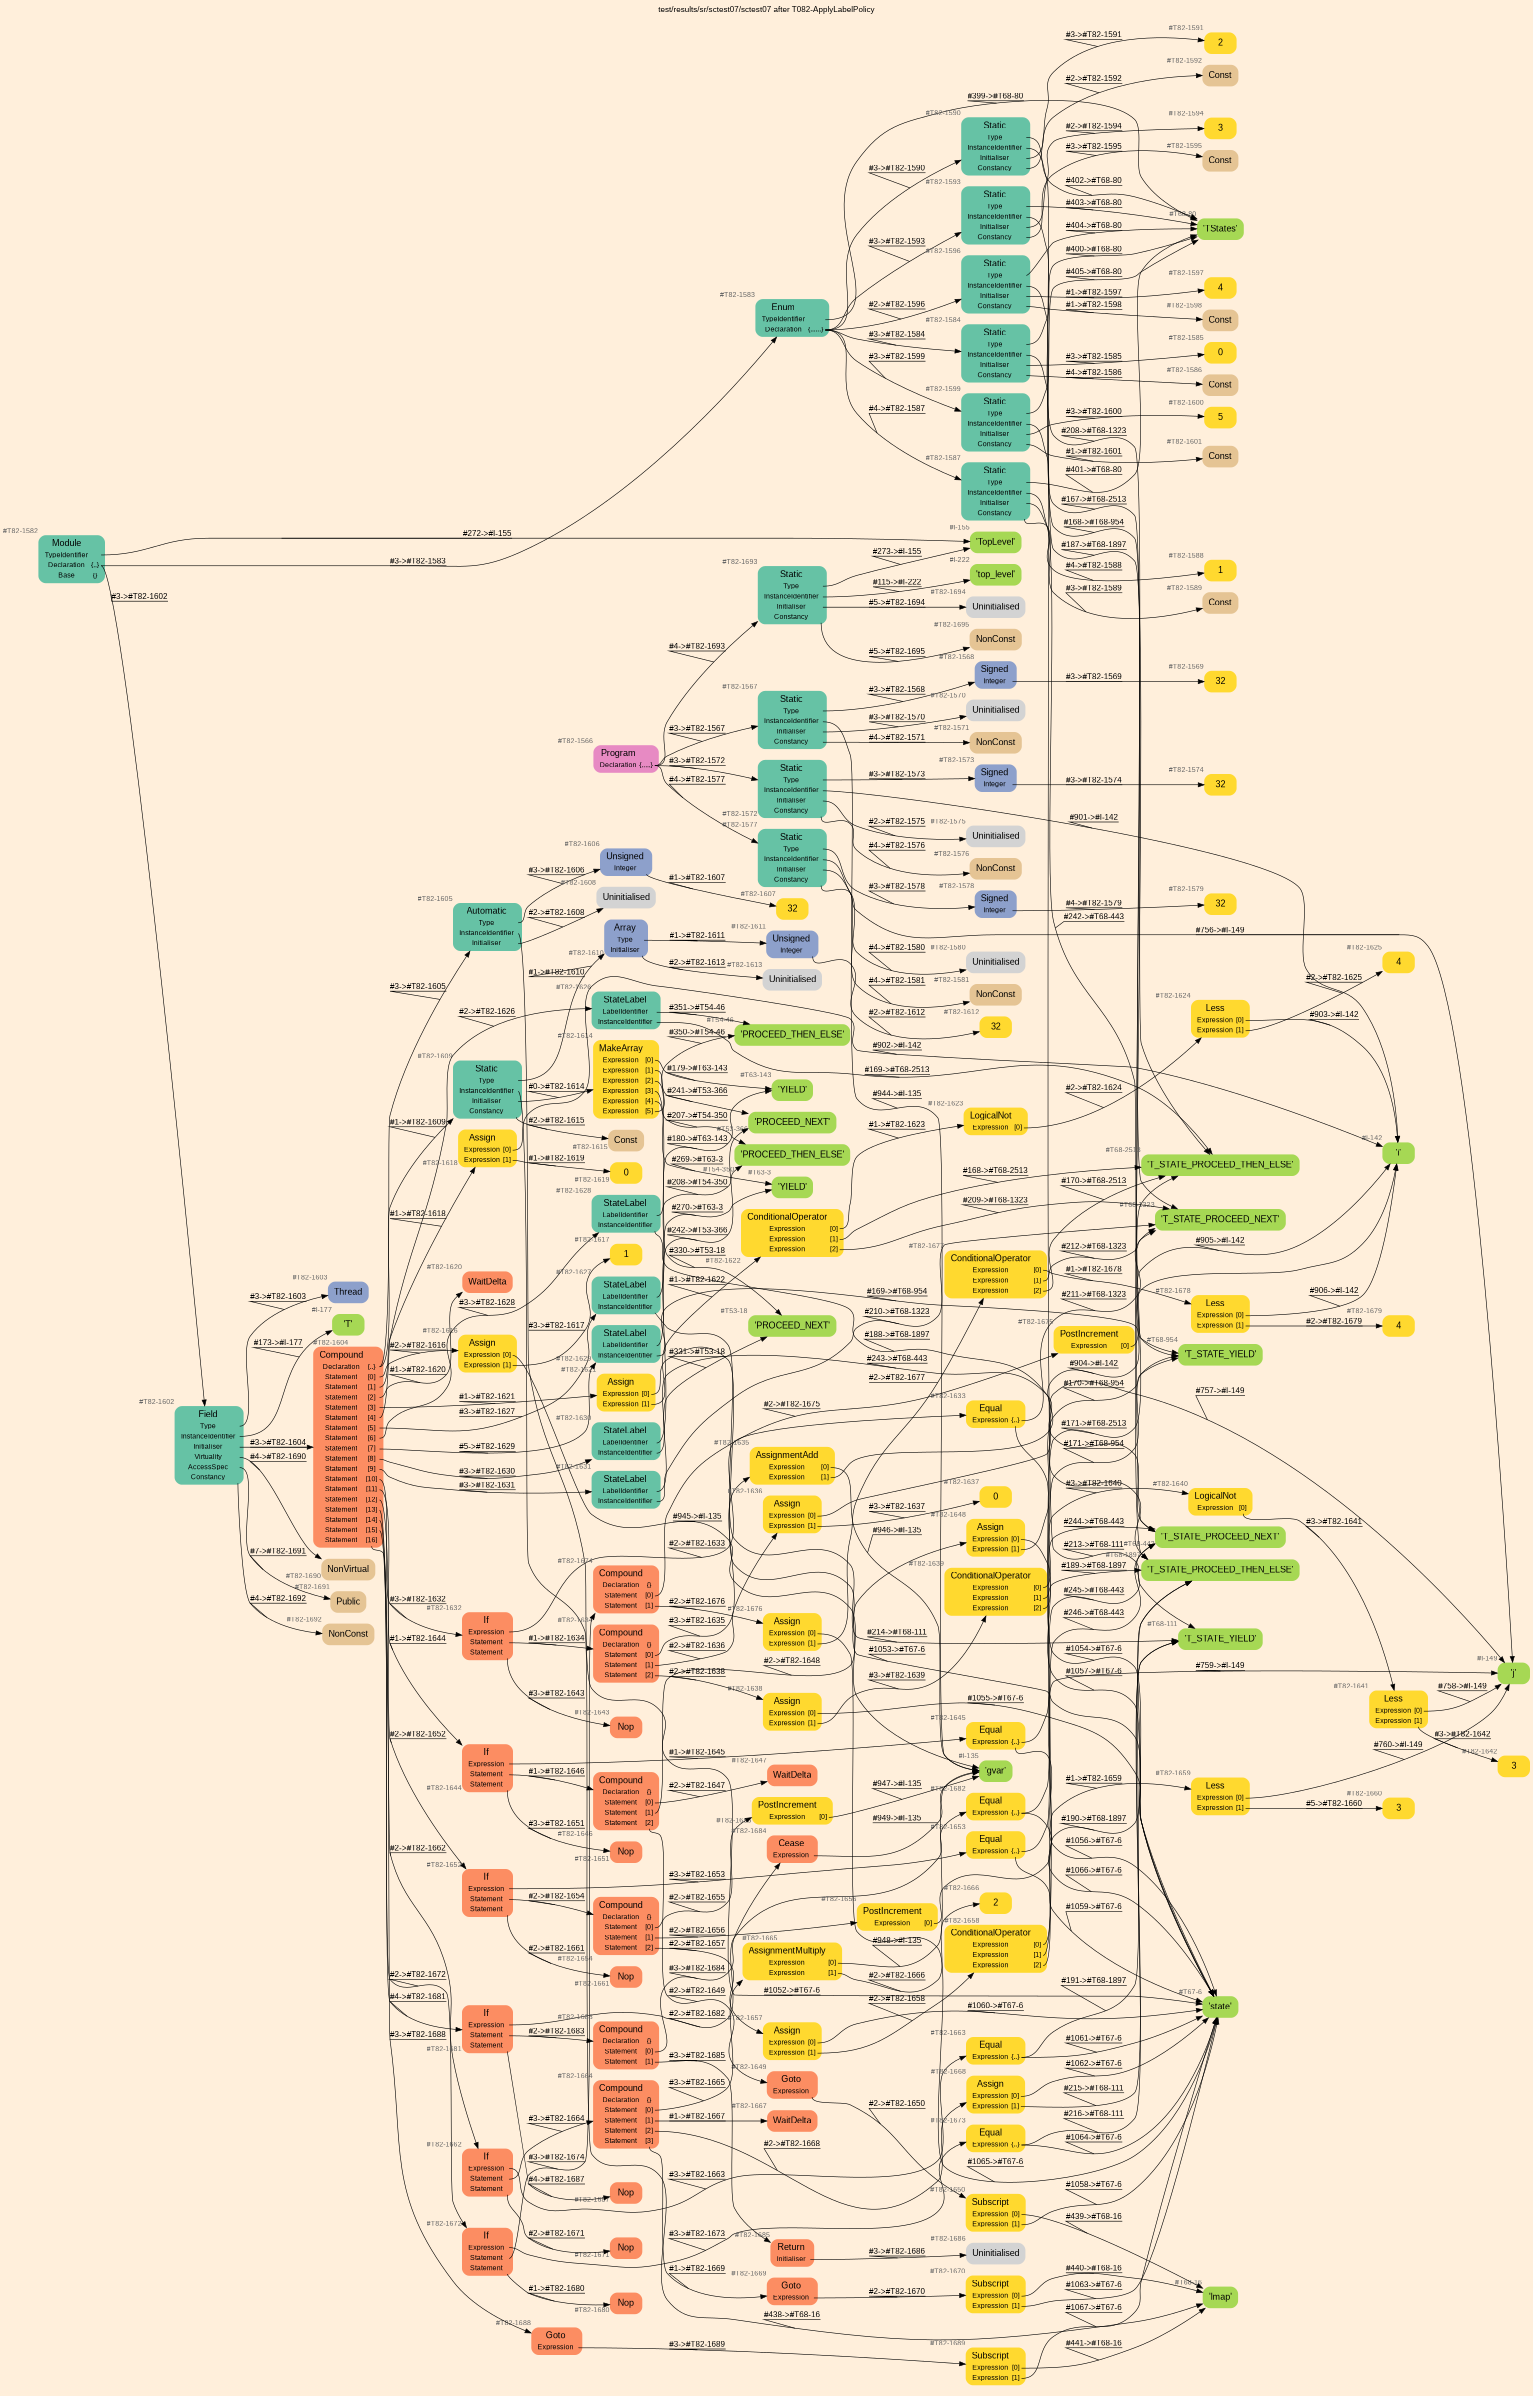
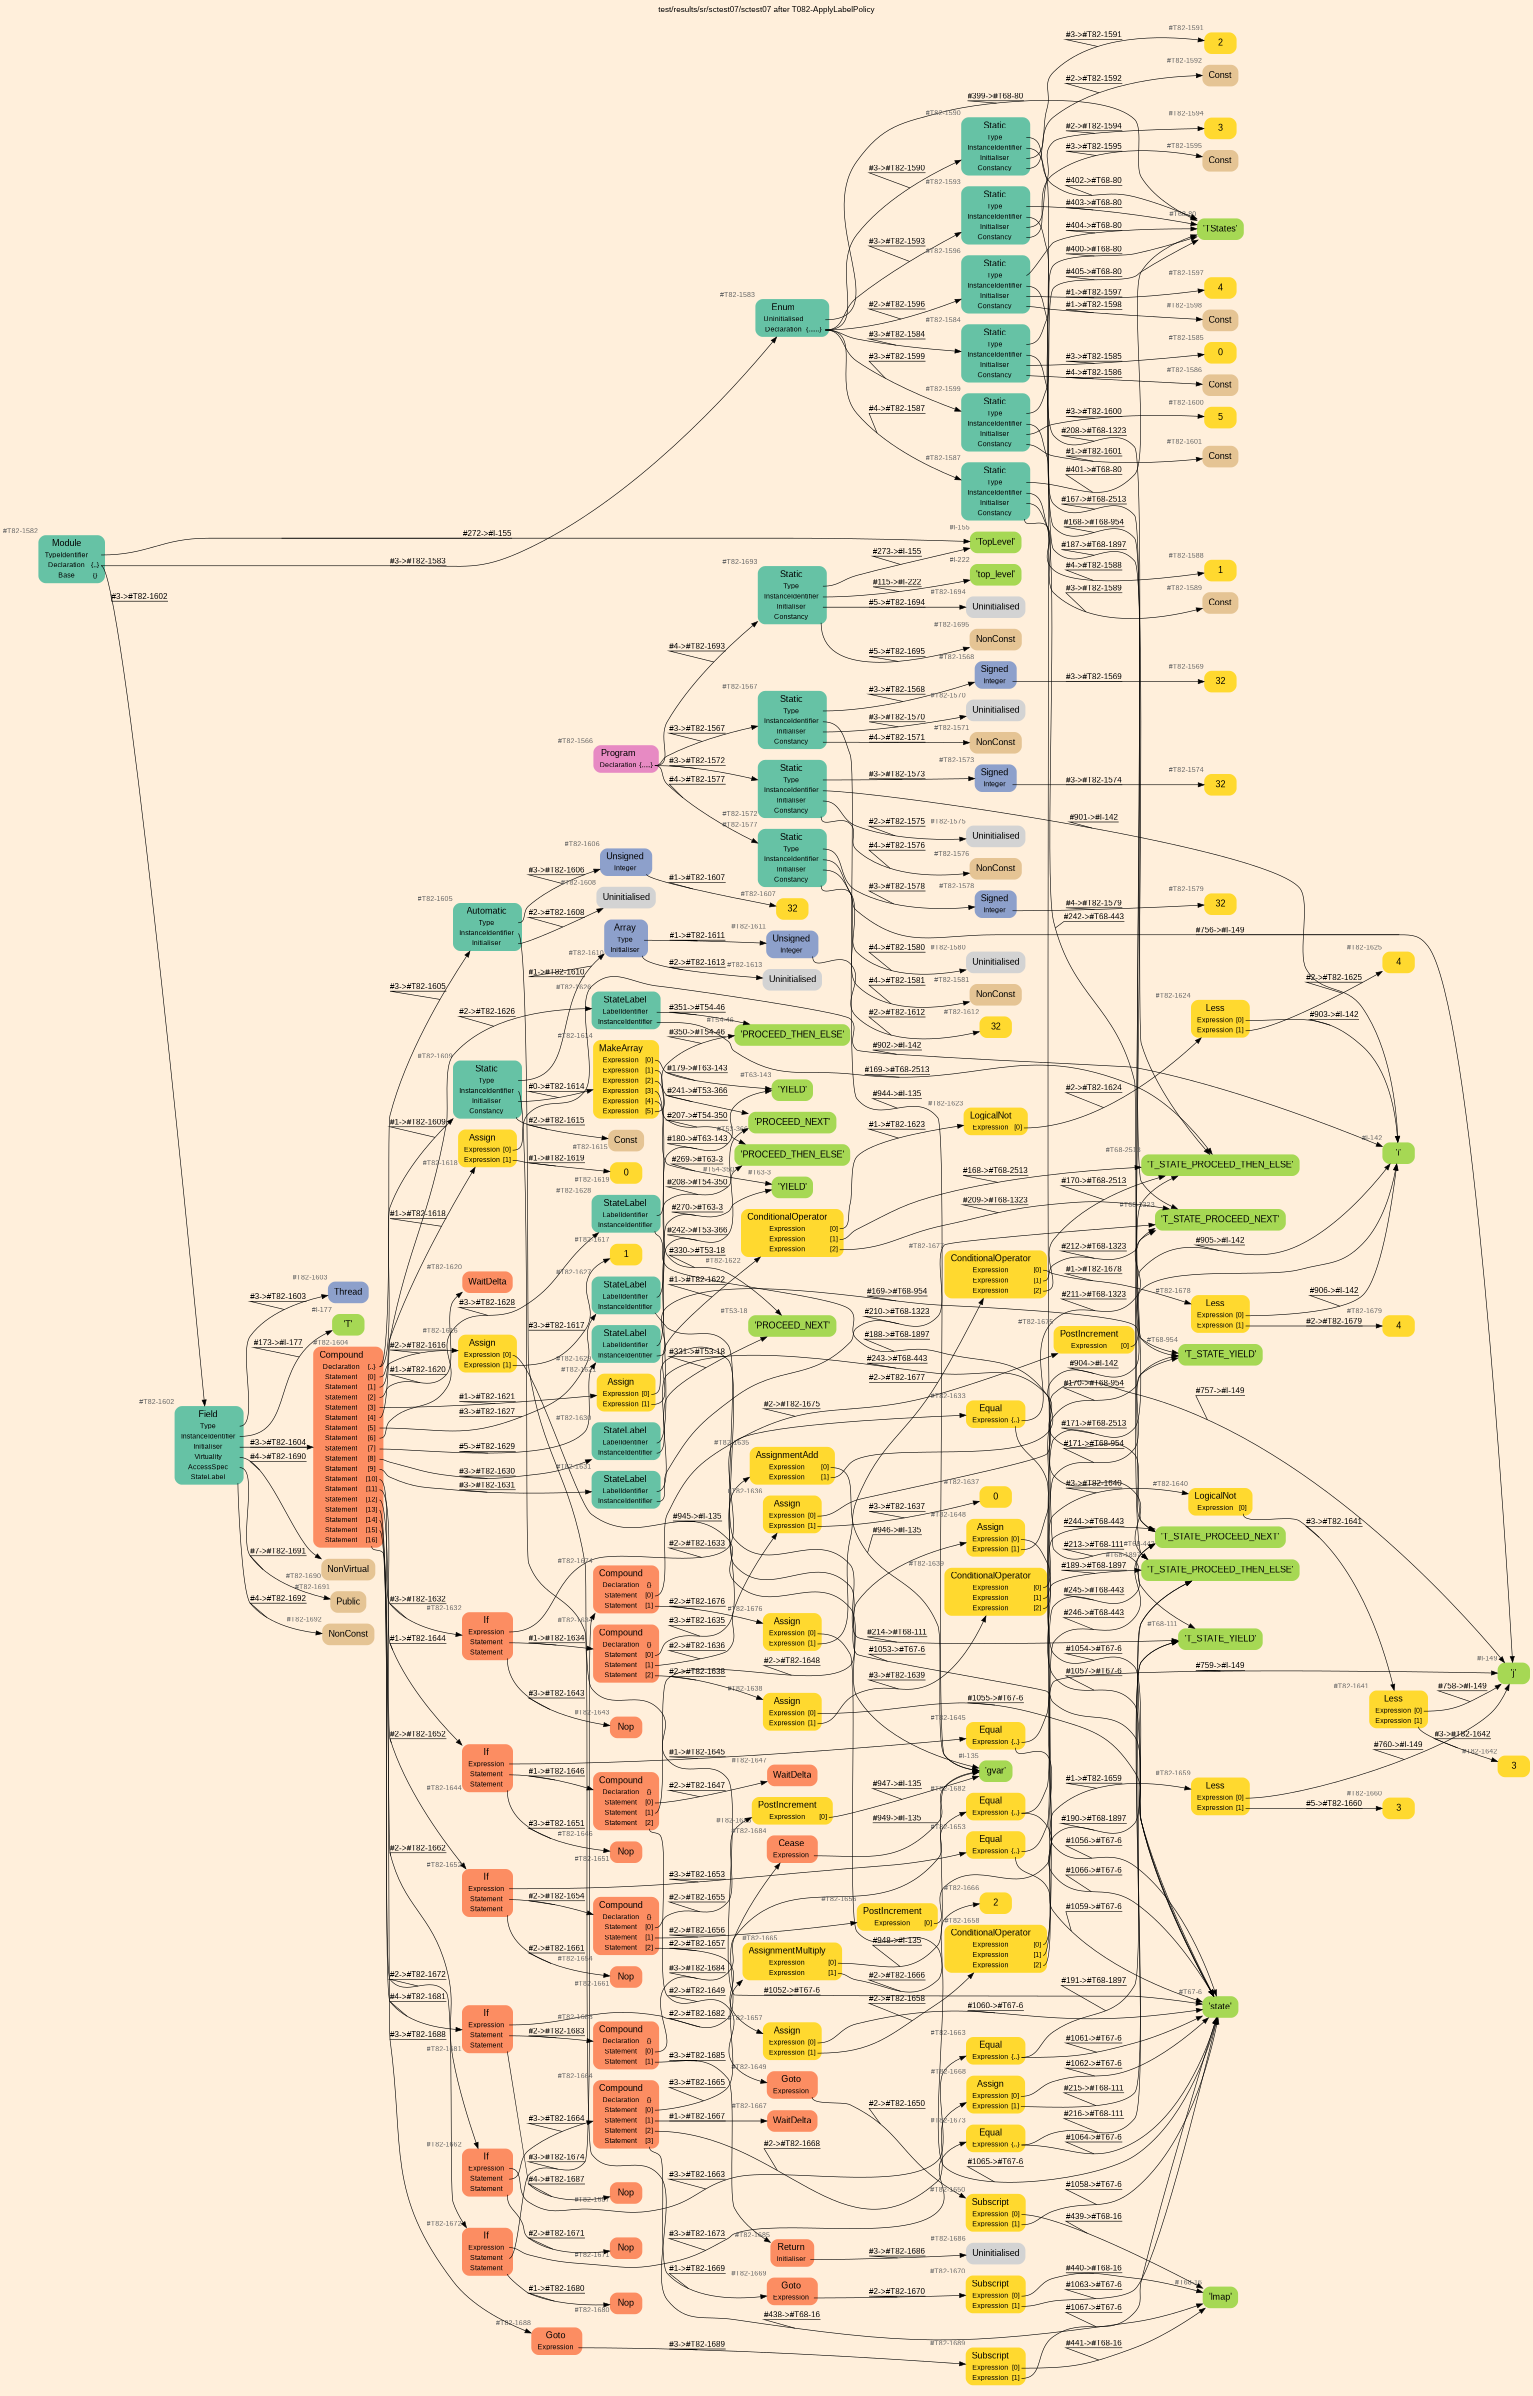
(784, 319) -> (784, 319)
(208, 1477) -> (208, 1477)
